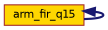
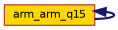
(44, 15) -> (50, 15)
